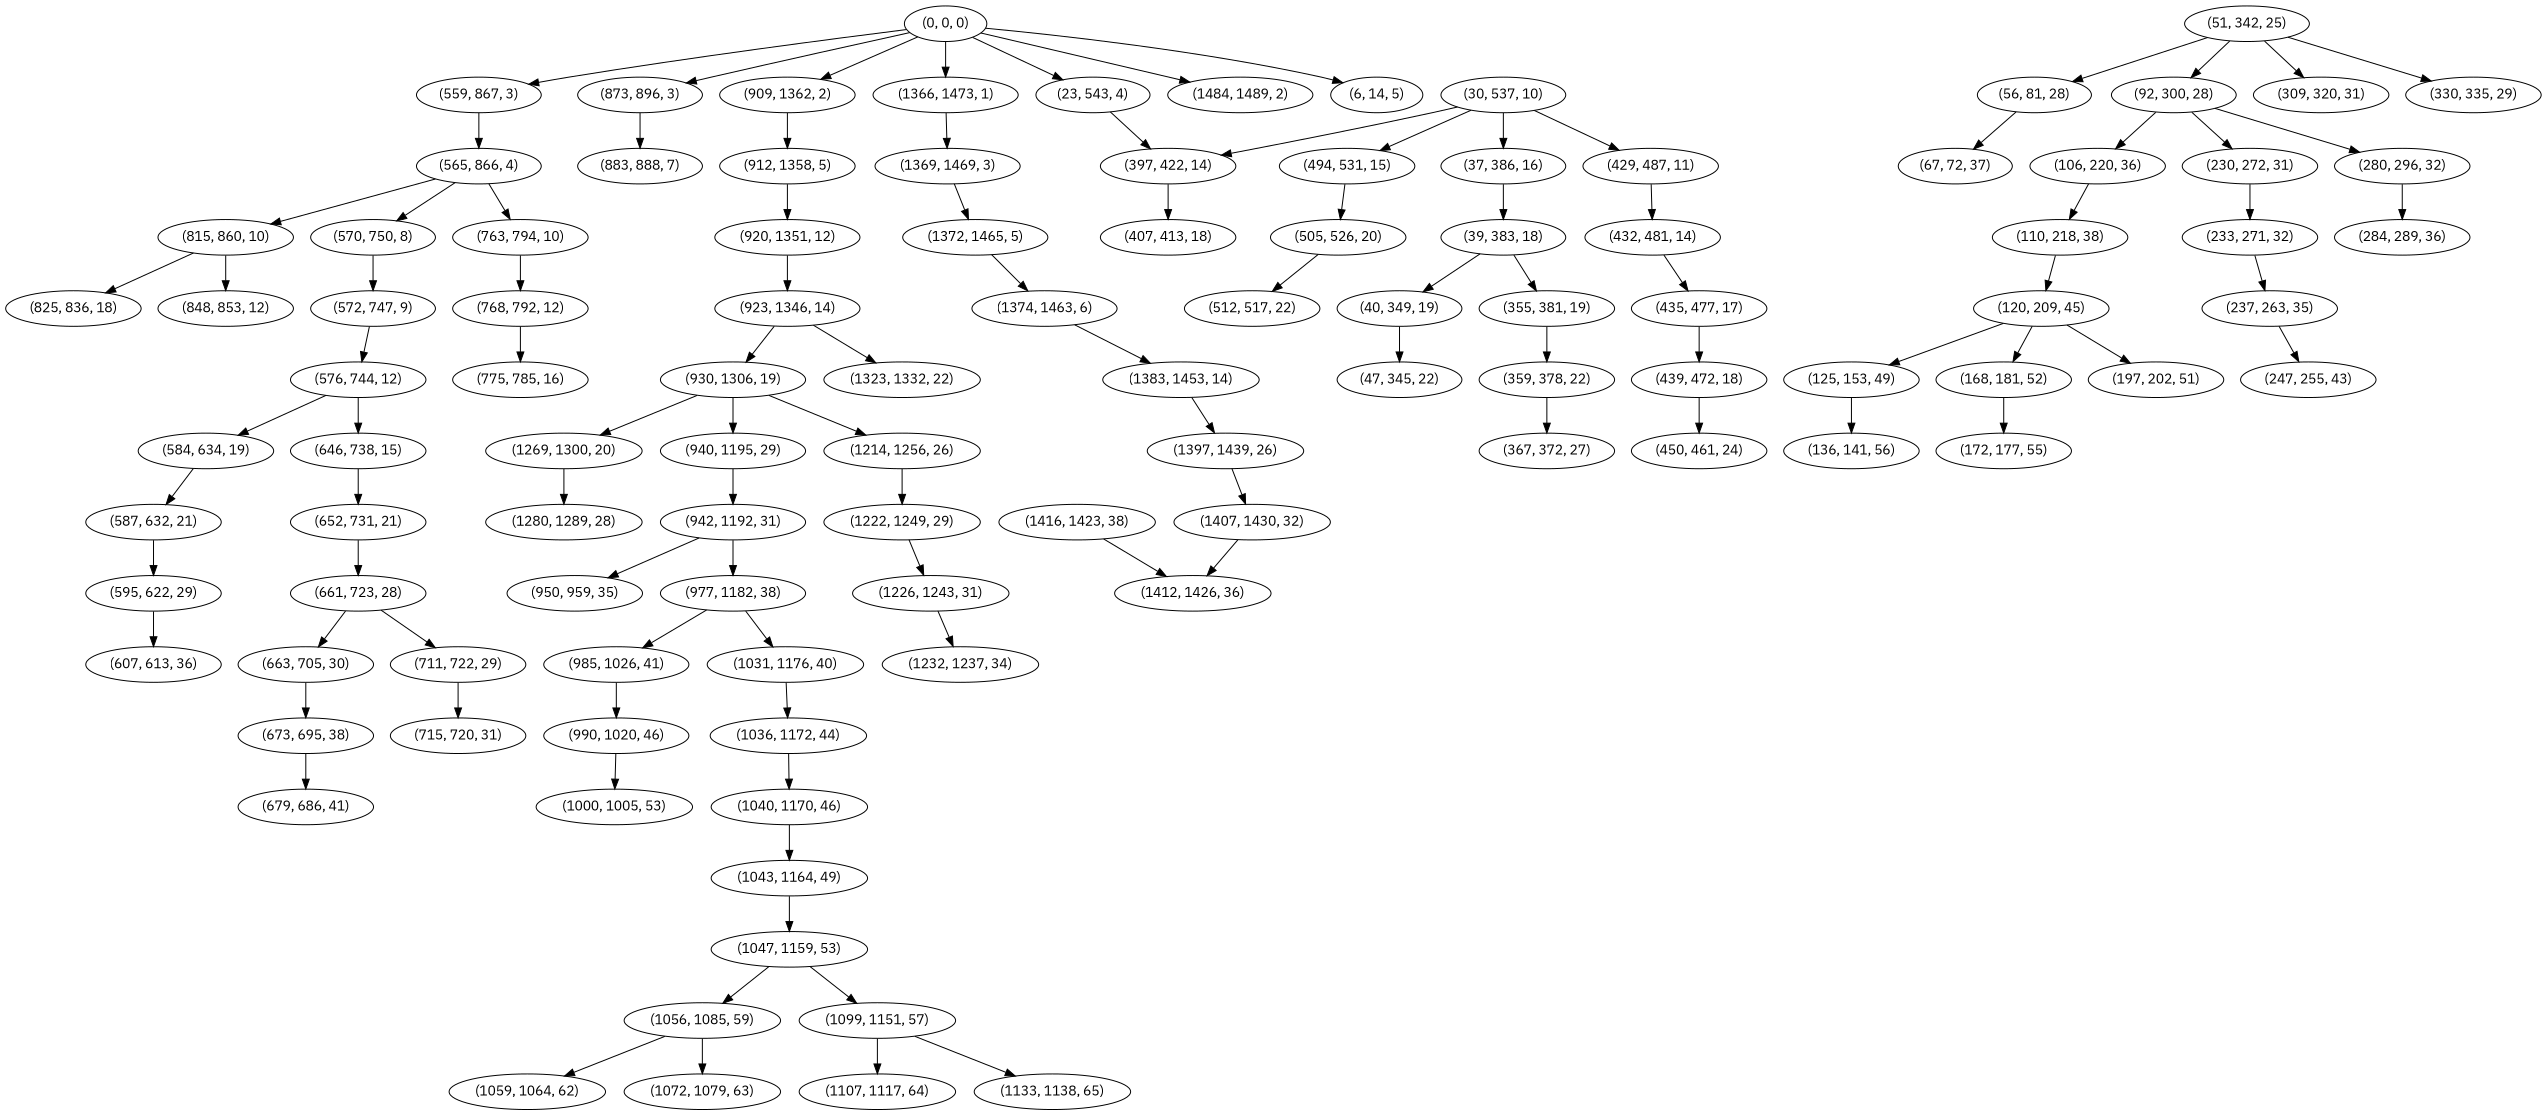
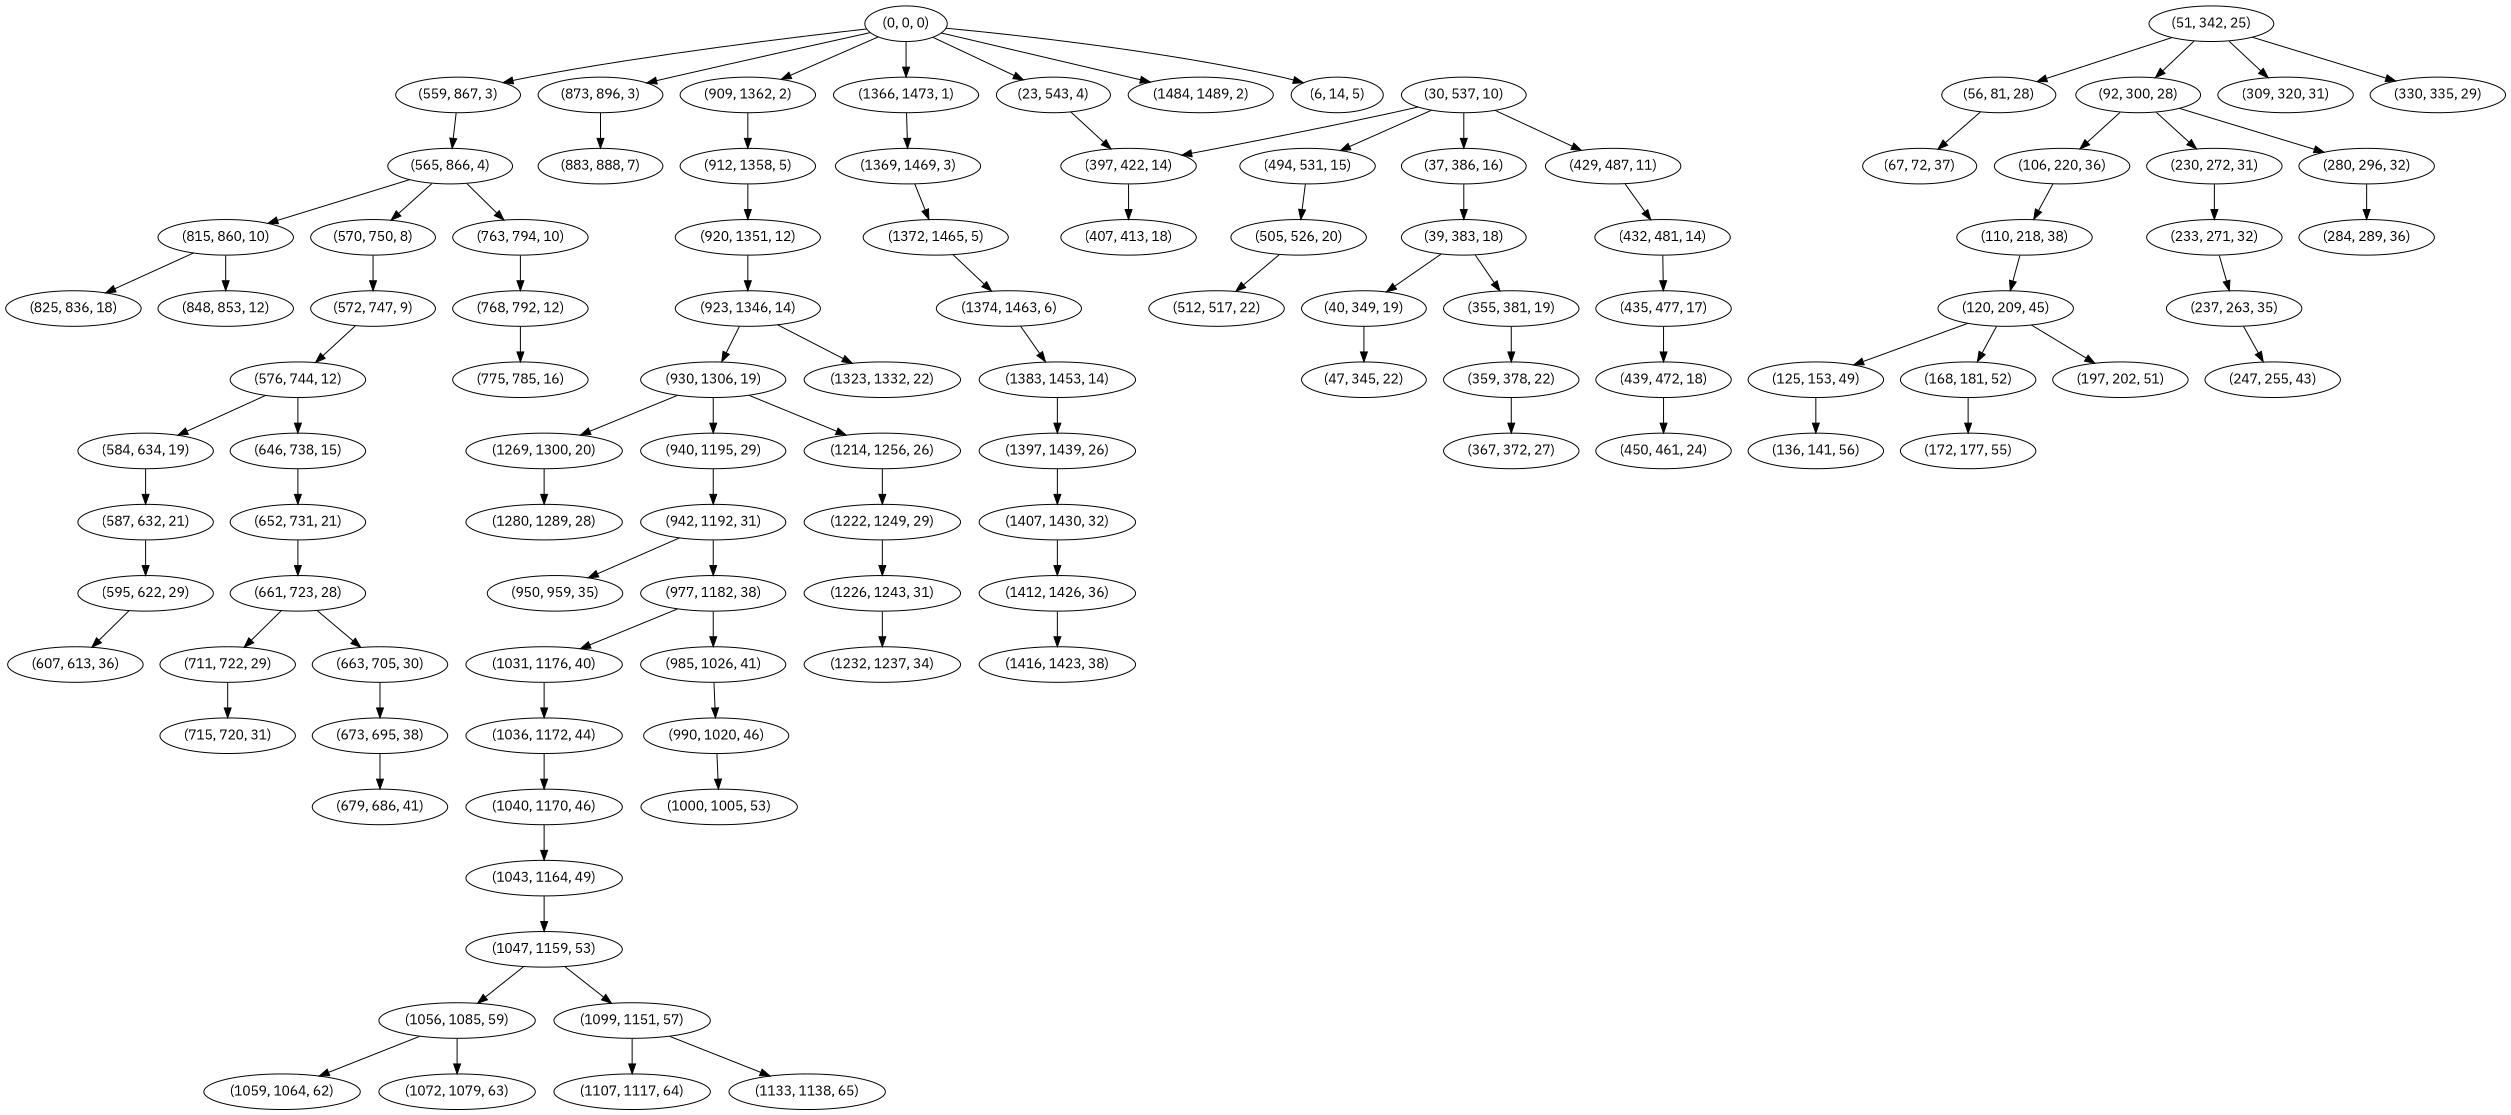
(1131, 555) -> (1057, 624)
